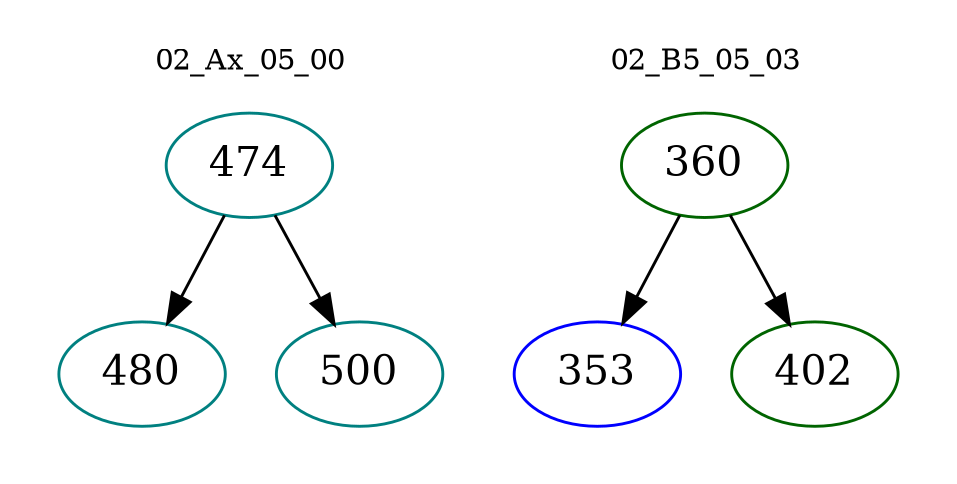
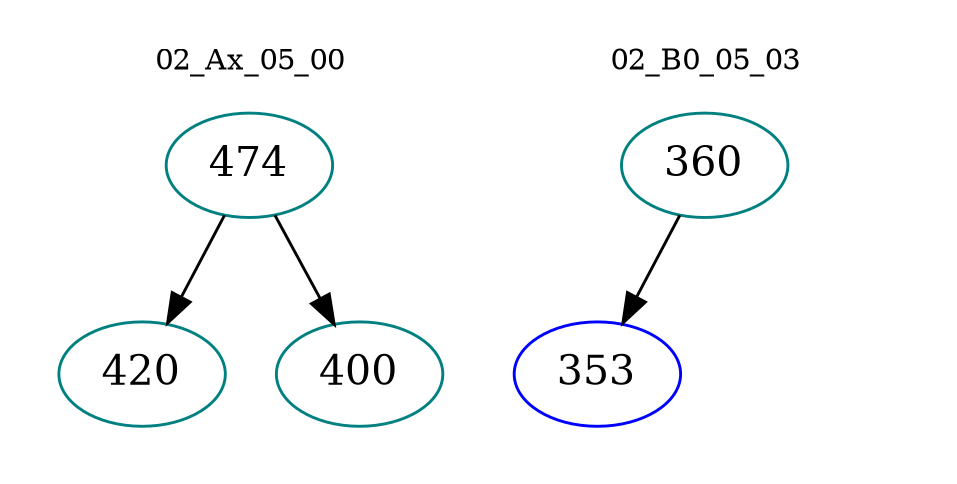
(706, 62) -> (706, 62)
(705, 165) -> (705, 165)
(142, 374) -> (142, 374)
(360, 374) -> (360, 374)
(815, 374) -> none
